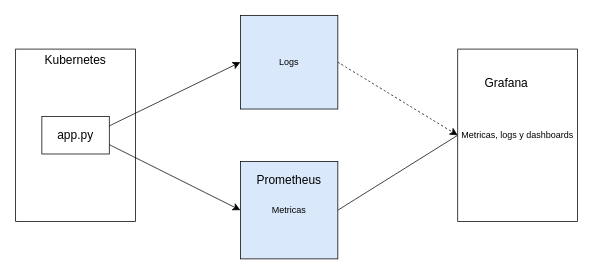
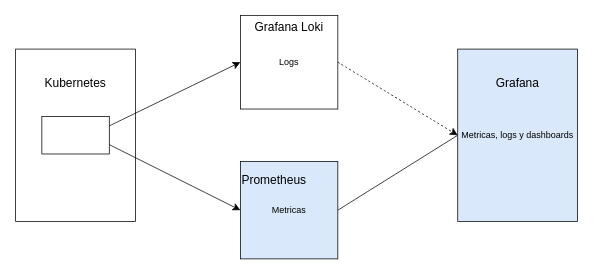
none -> (289, 27)
(75, 60) -> (75, 83)
(289, 62) -> (289, 62)
(507, 83) -> (518, 83)
(75, 135) -> none
(518, 135) -> (518, 135)
(289, 180) -> (274, 180)
